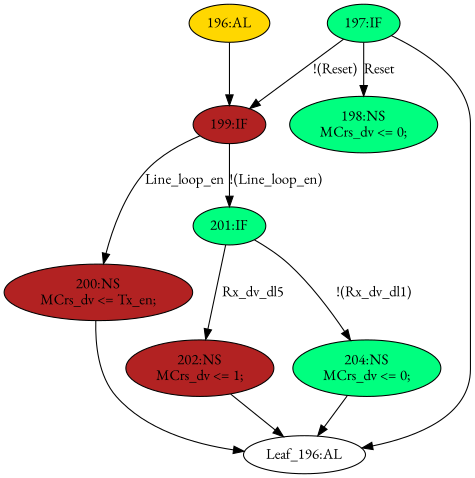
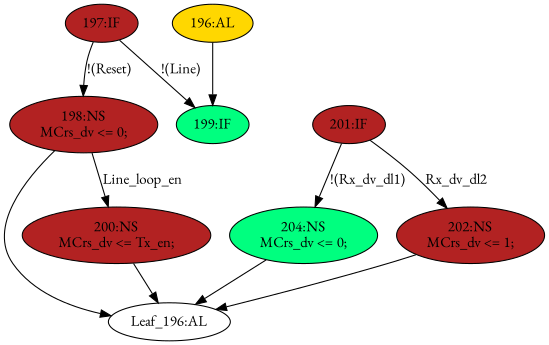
(364, 23) -> (102, 23)
(336, 69) -> (181, 69)
(380, 69) -> (110, 69)
(229, 125) -> (213, 125)
(364, 125) -> (84, 125)
(229, 170) -> none
(137, 182) -> (99, 175)
(229, 226) -> (349, 125)
(470, 252) -> (7, 251)
(253, 292) -> (456, 180)
